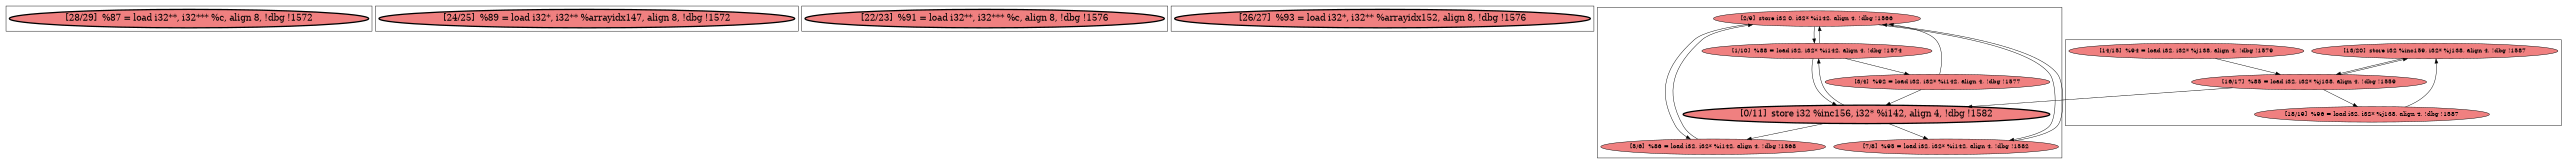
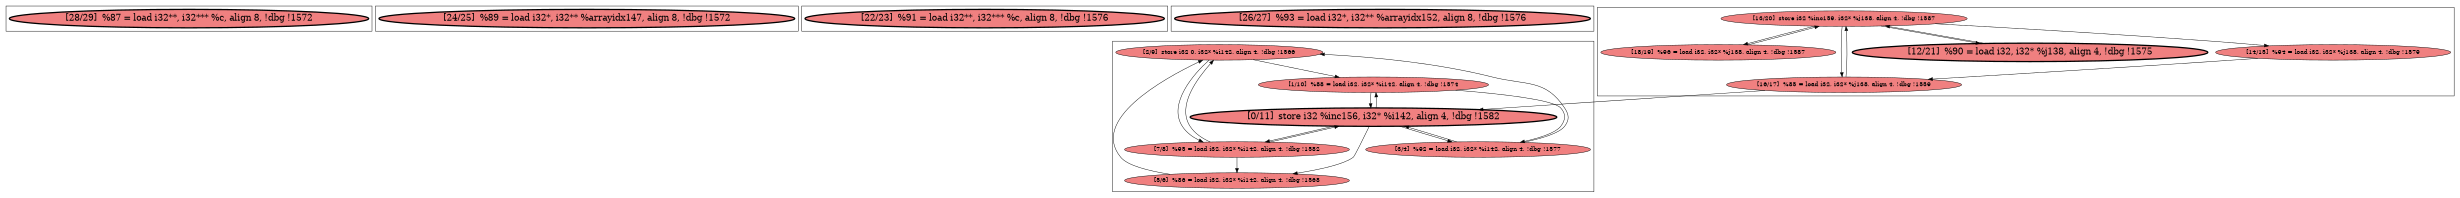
none -> (2100, 34)
(1820, 37) -> none
none -> (2030, 52)
(1675, 61) -> (1237, 163)
(2339, 97) -> (1781, 35)
none -> (1424, 134)
none -> (1302, 135)
